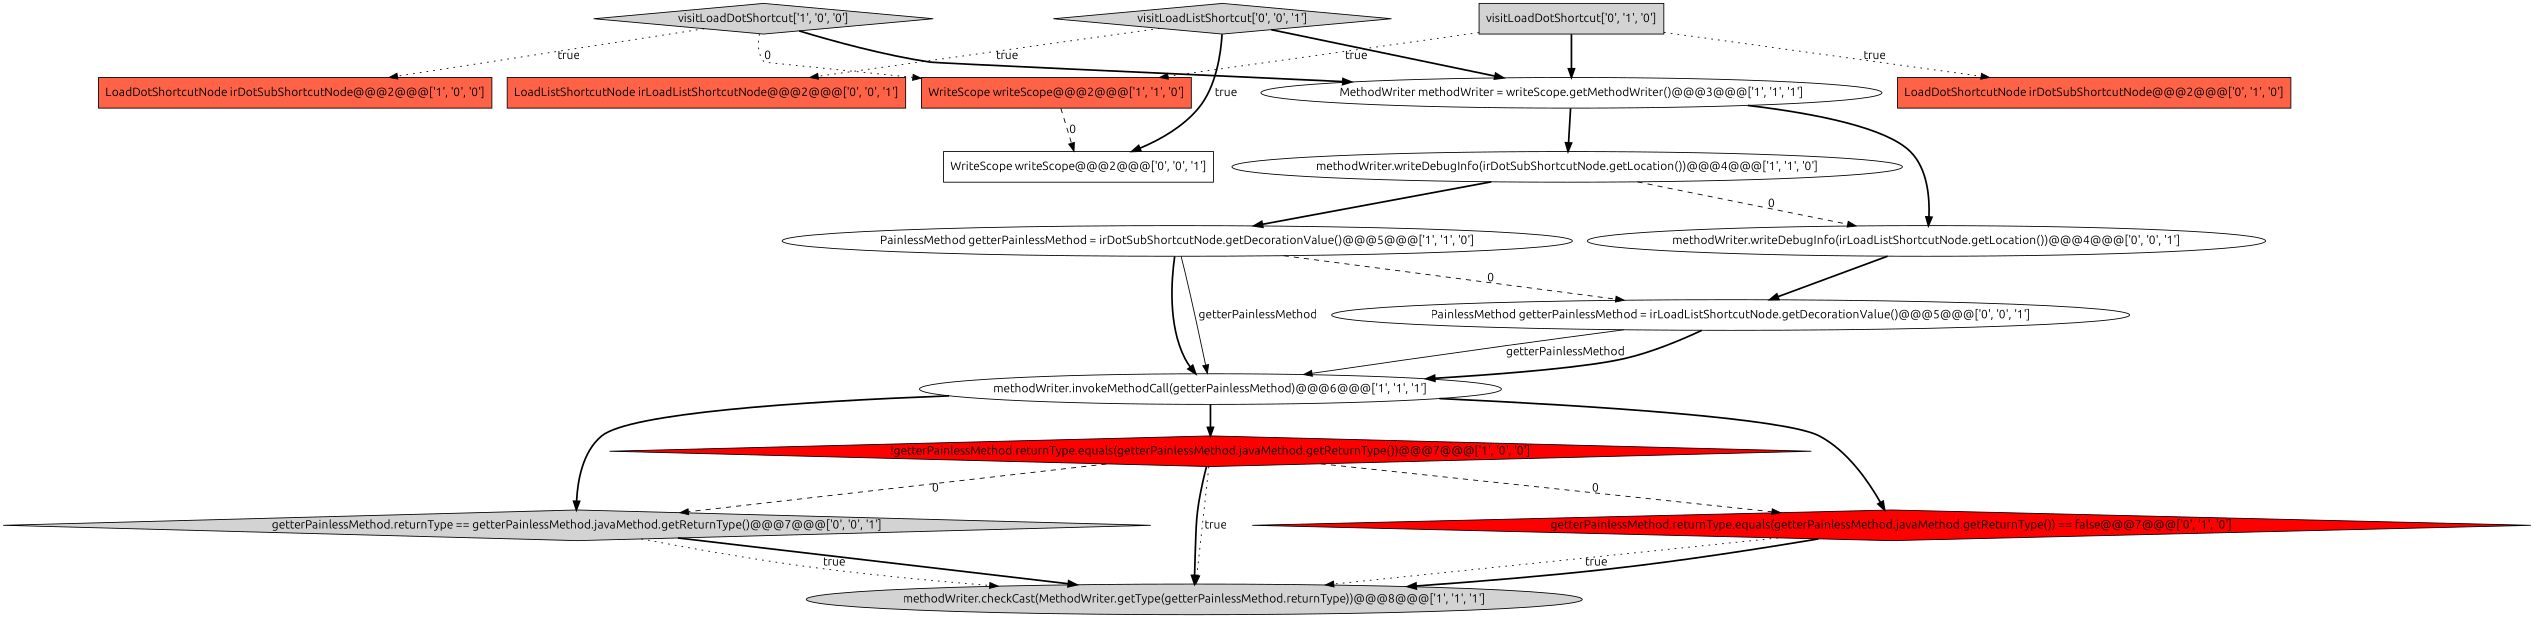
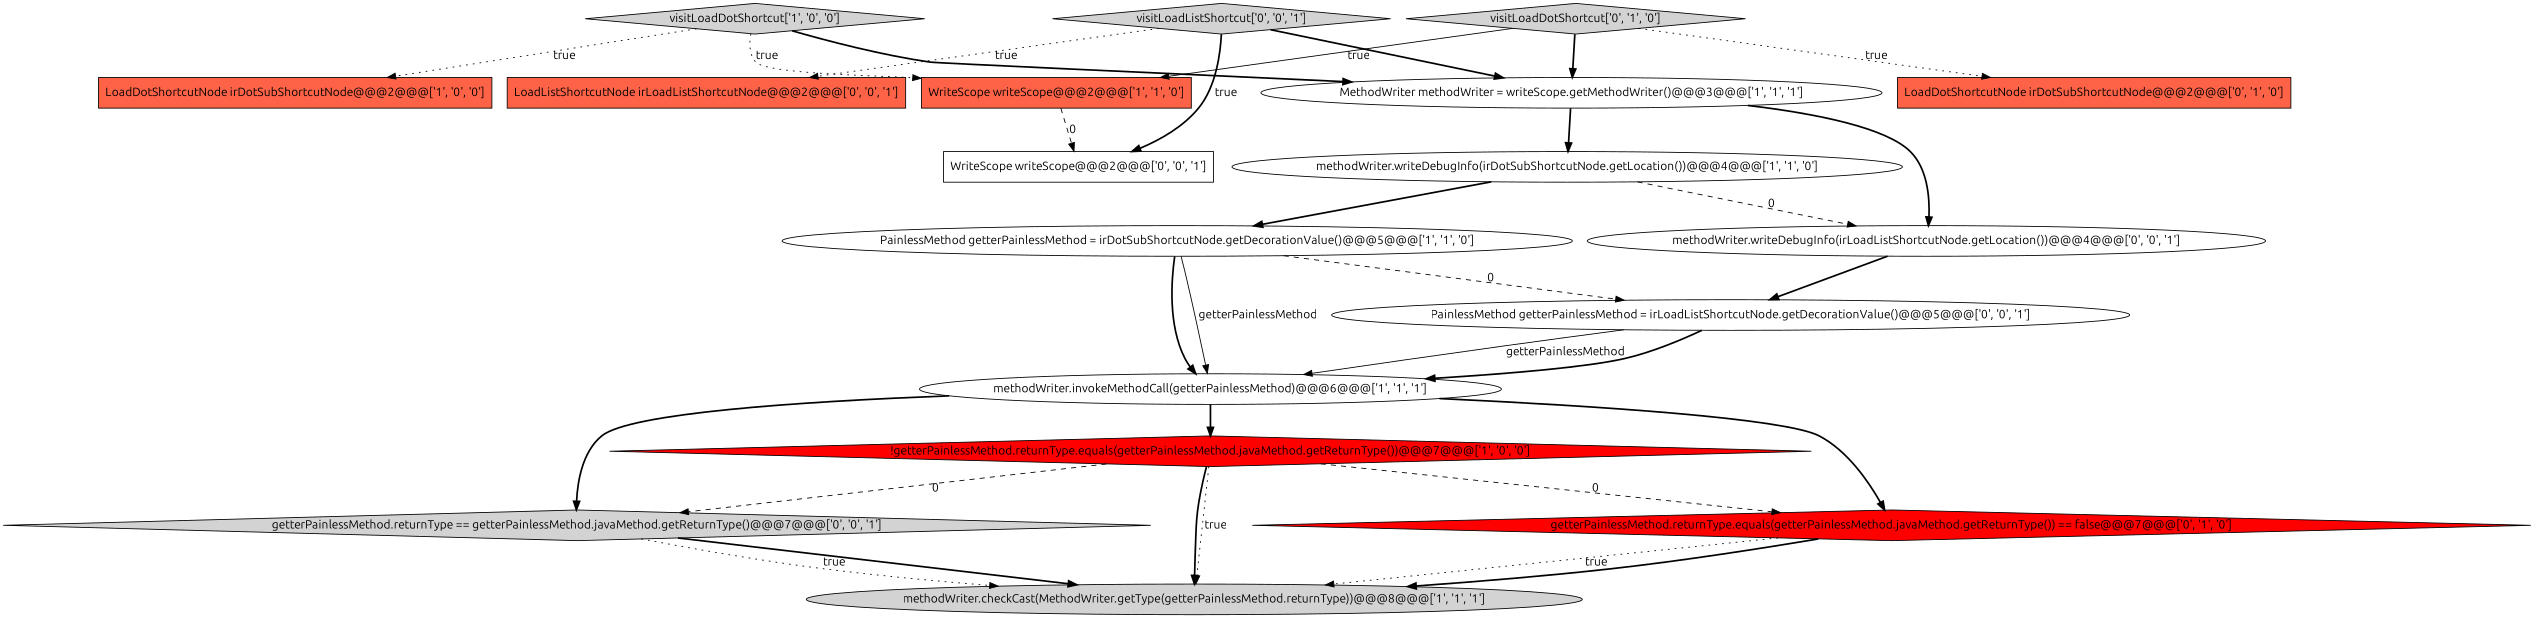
(1571, 19) -> (1576, 19)
(1324, 54) -> (1341, 52)
(768, 56) -> (767, 56)
